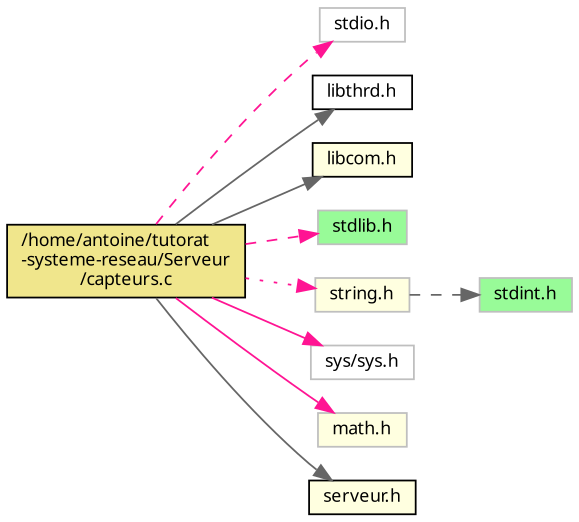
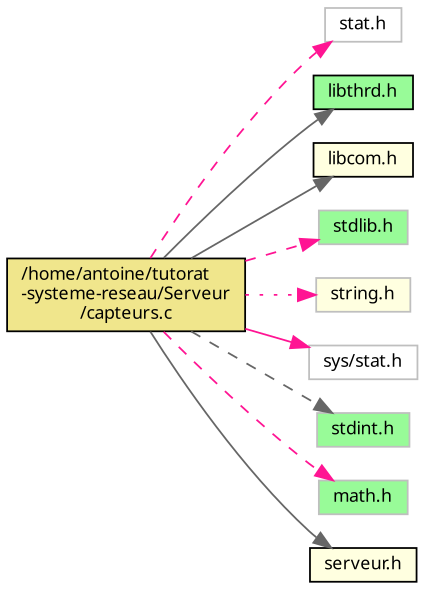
(362, 25) -> (363, 25)
(362, 92) -> (363, 92)
(435, 295) -> (254, 368)
(246, 351) -> (238, 404)
(362, 362) -> (363, 362)
(362, 430) -> (363, 497)
